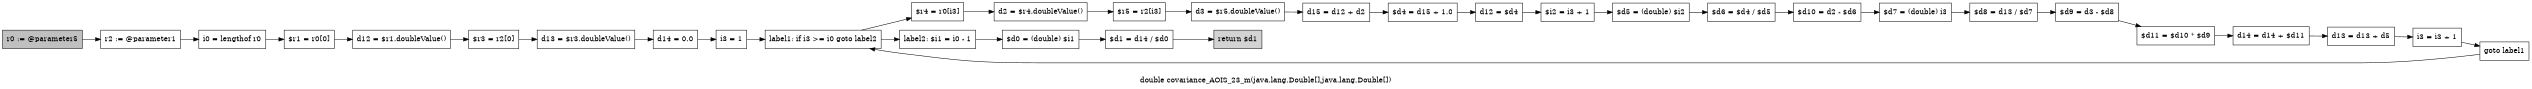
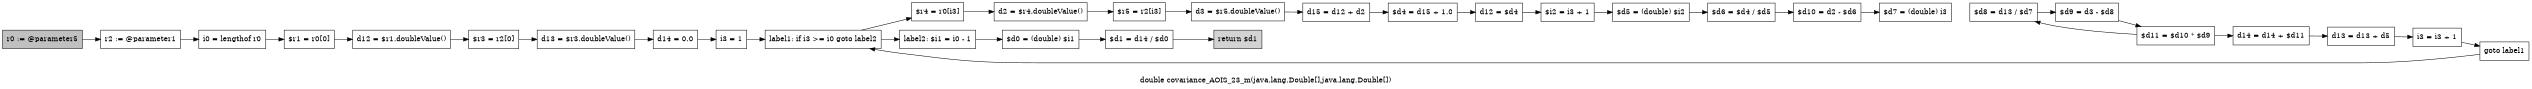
(1958, 12) -> (2088, 31)
